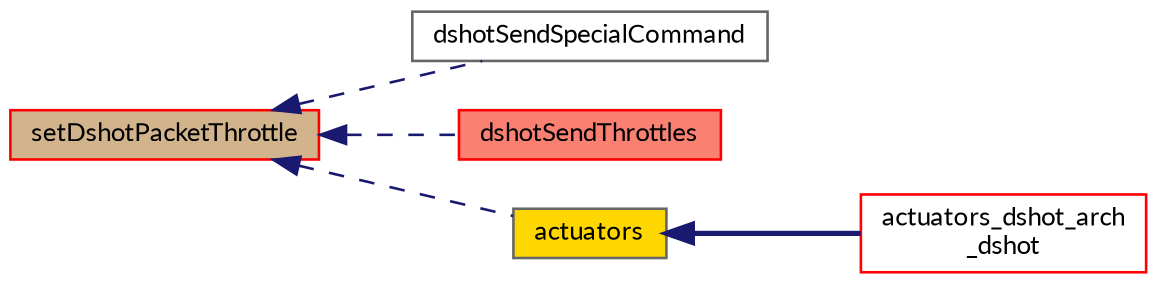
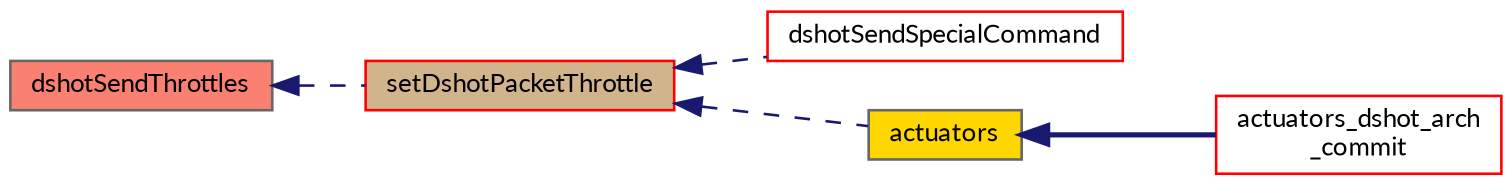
(590, 36) -> (945, 36)
(402, 135) -> (332, 86)
(590, 135) -> (141, 86)
(1004, 233) -> (1359, 135)
